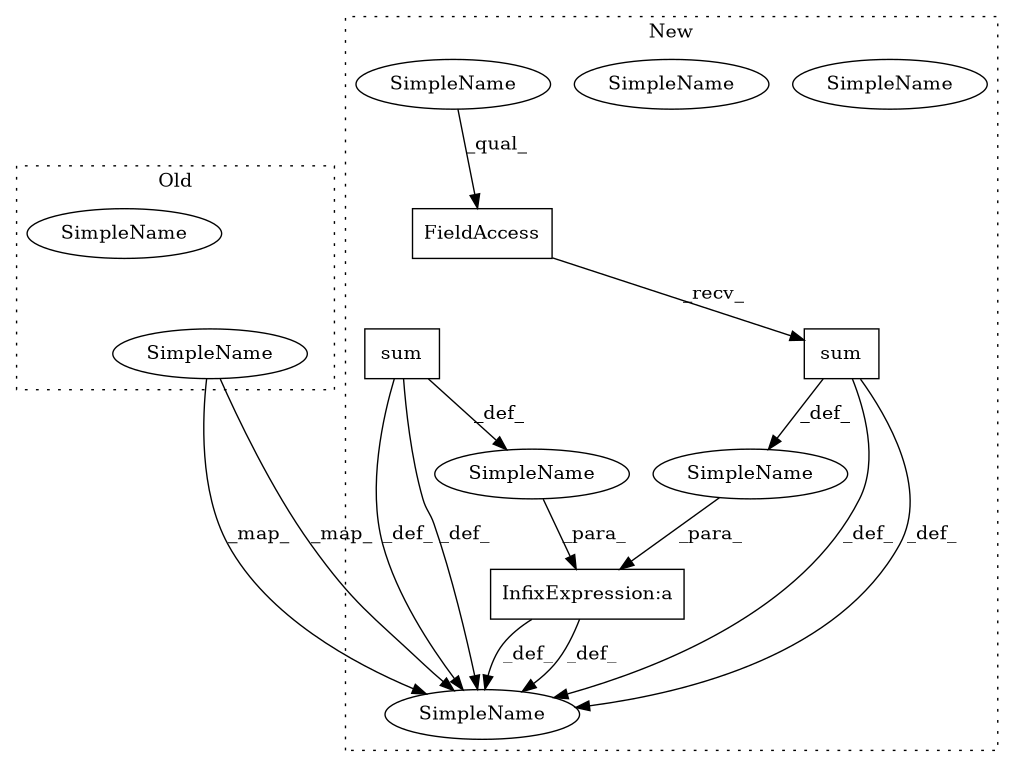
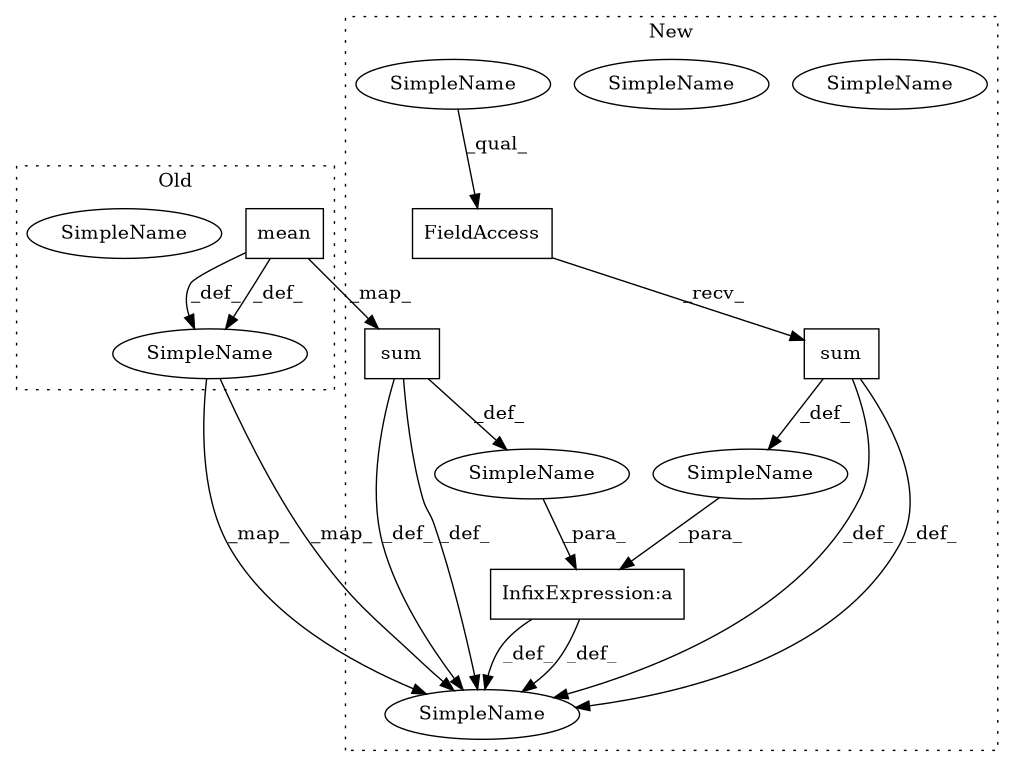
none -> (285, 234)
